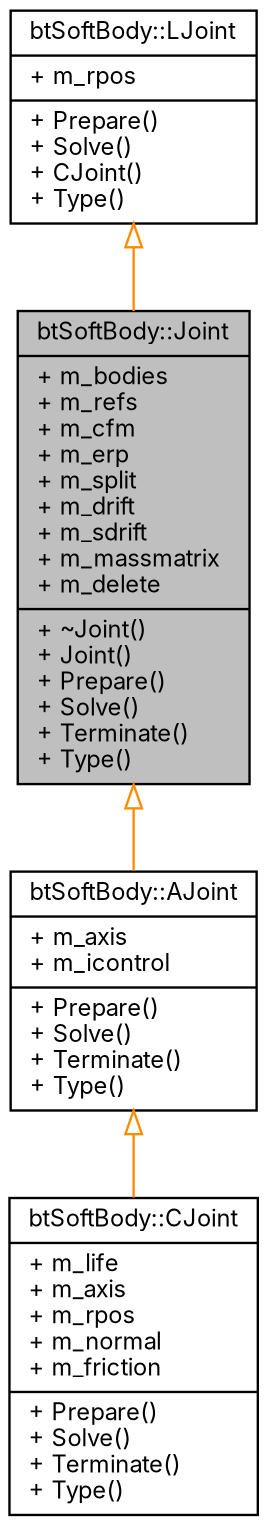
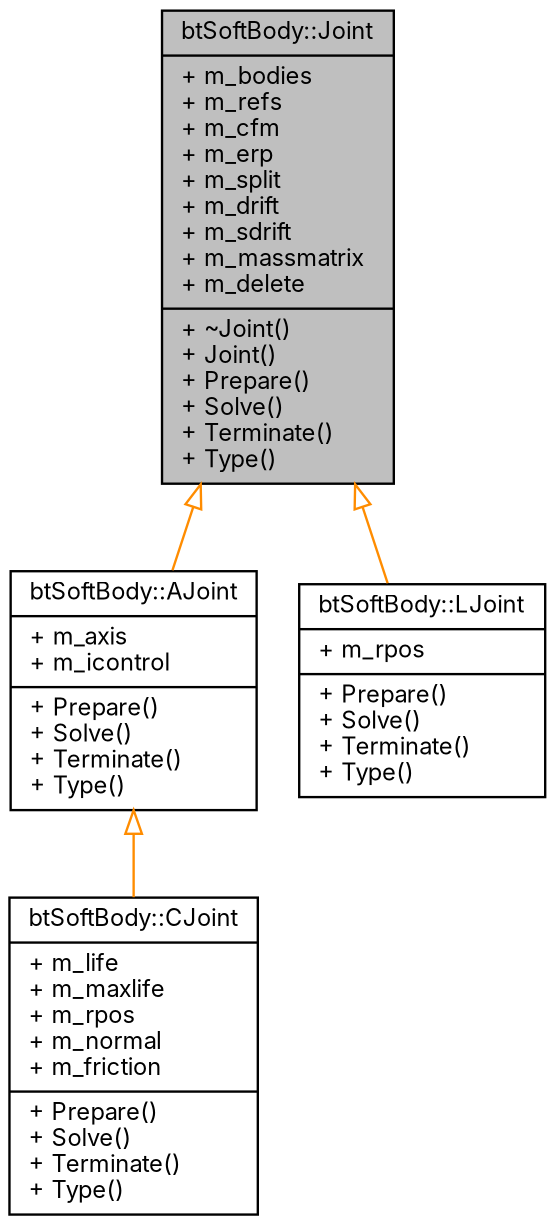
(88, 174) -> (395, 747)
(134, 279) -> (375, 545)
(78, 1290) -> (97, 990)
